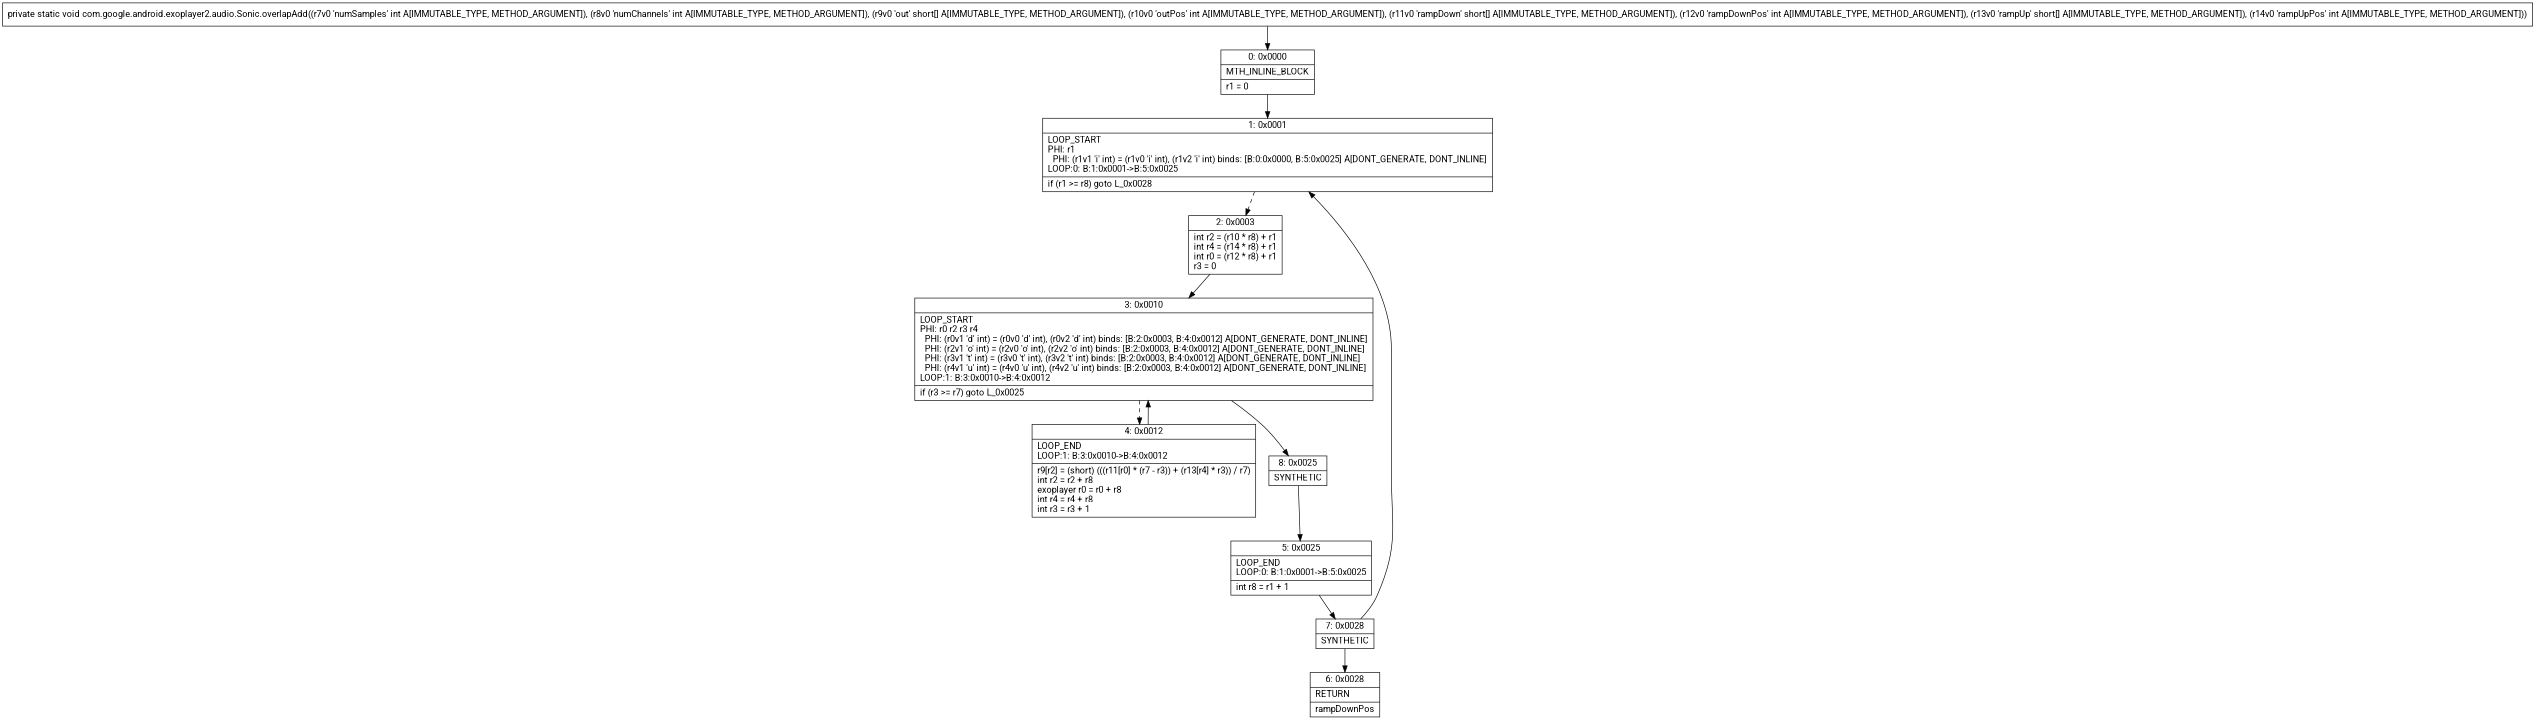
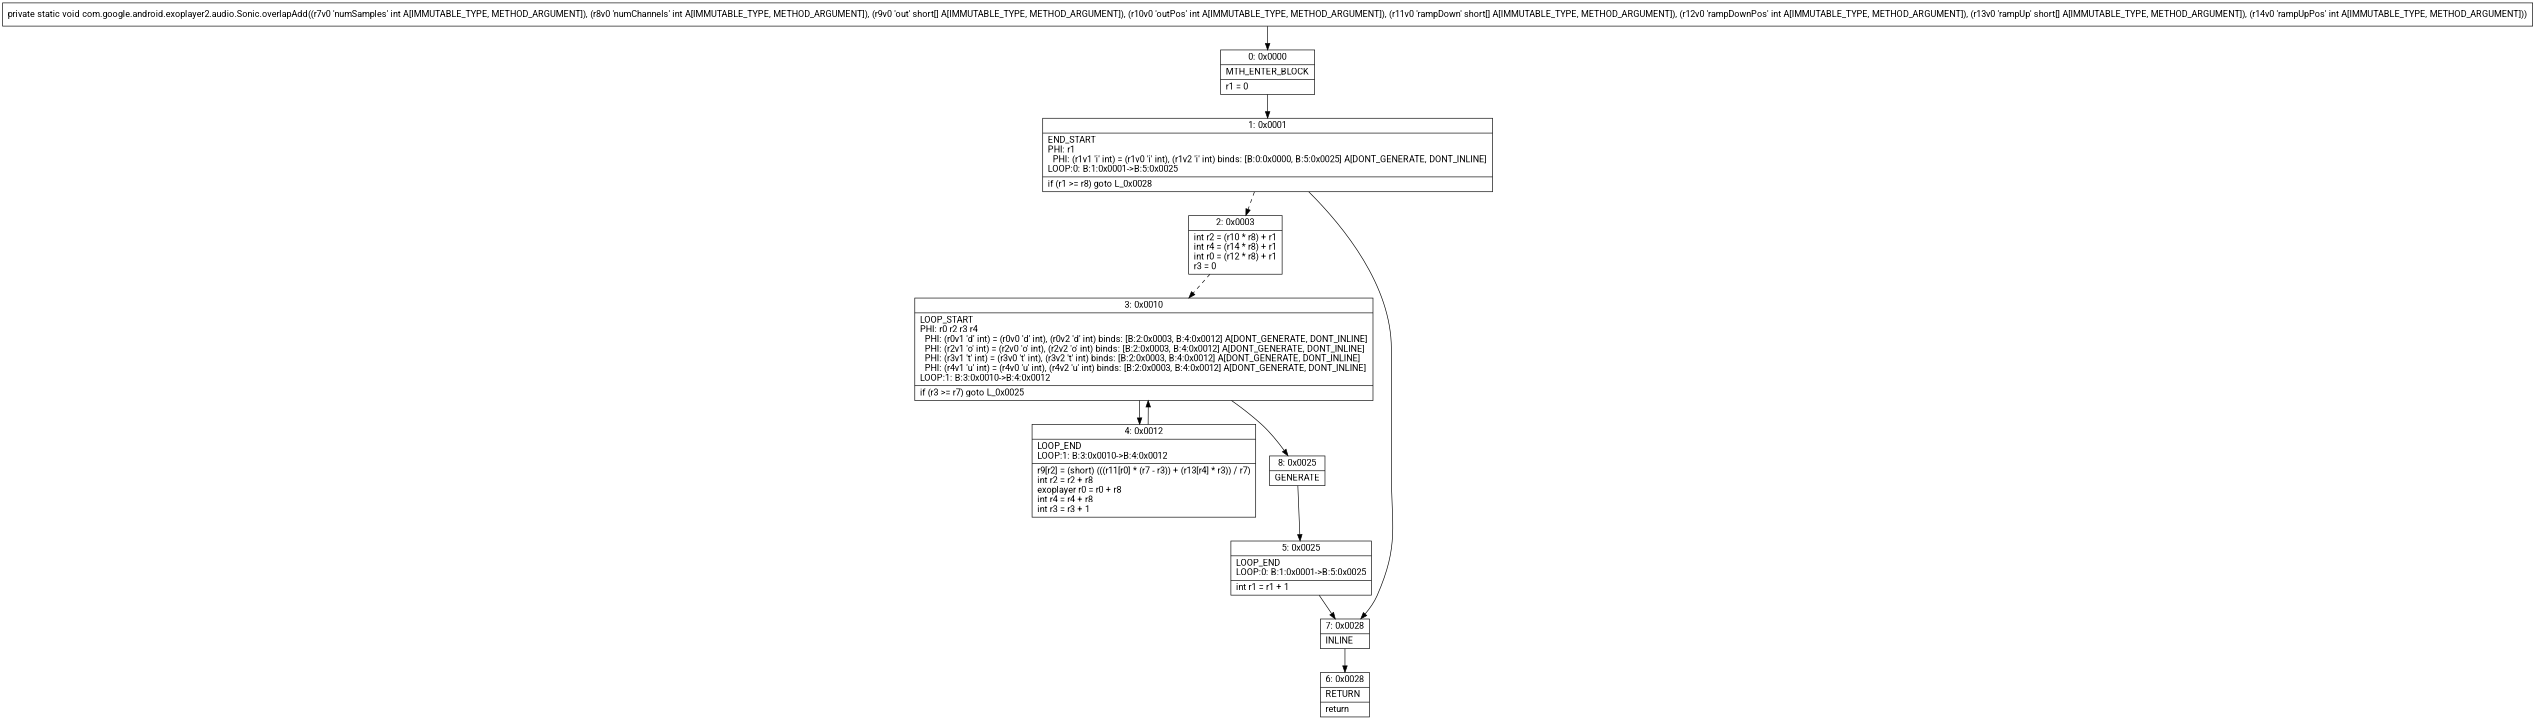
(1268, 72) -> (1268, 72)
(1075, 140) -> (1072, 140)
(1202, 284) -> (1202, 284)
(1391, 400) -> (1391, 394)
(1140, 409) -> (1140, 409)
(1298, 478) -> (1297, 478)
(1262, 587) -> (1262, 587)
(1345, 641) -> (1339, 641)
(1345, 709) -> (1338, 709)
